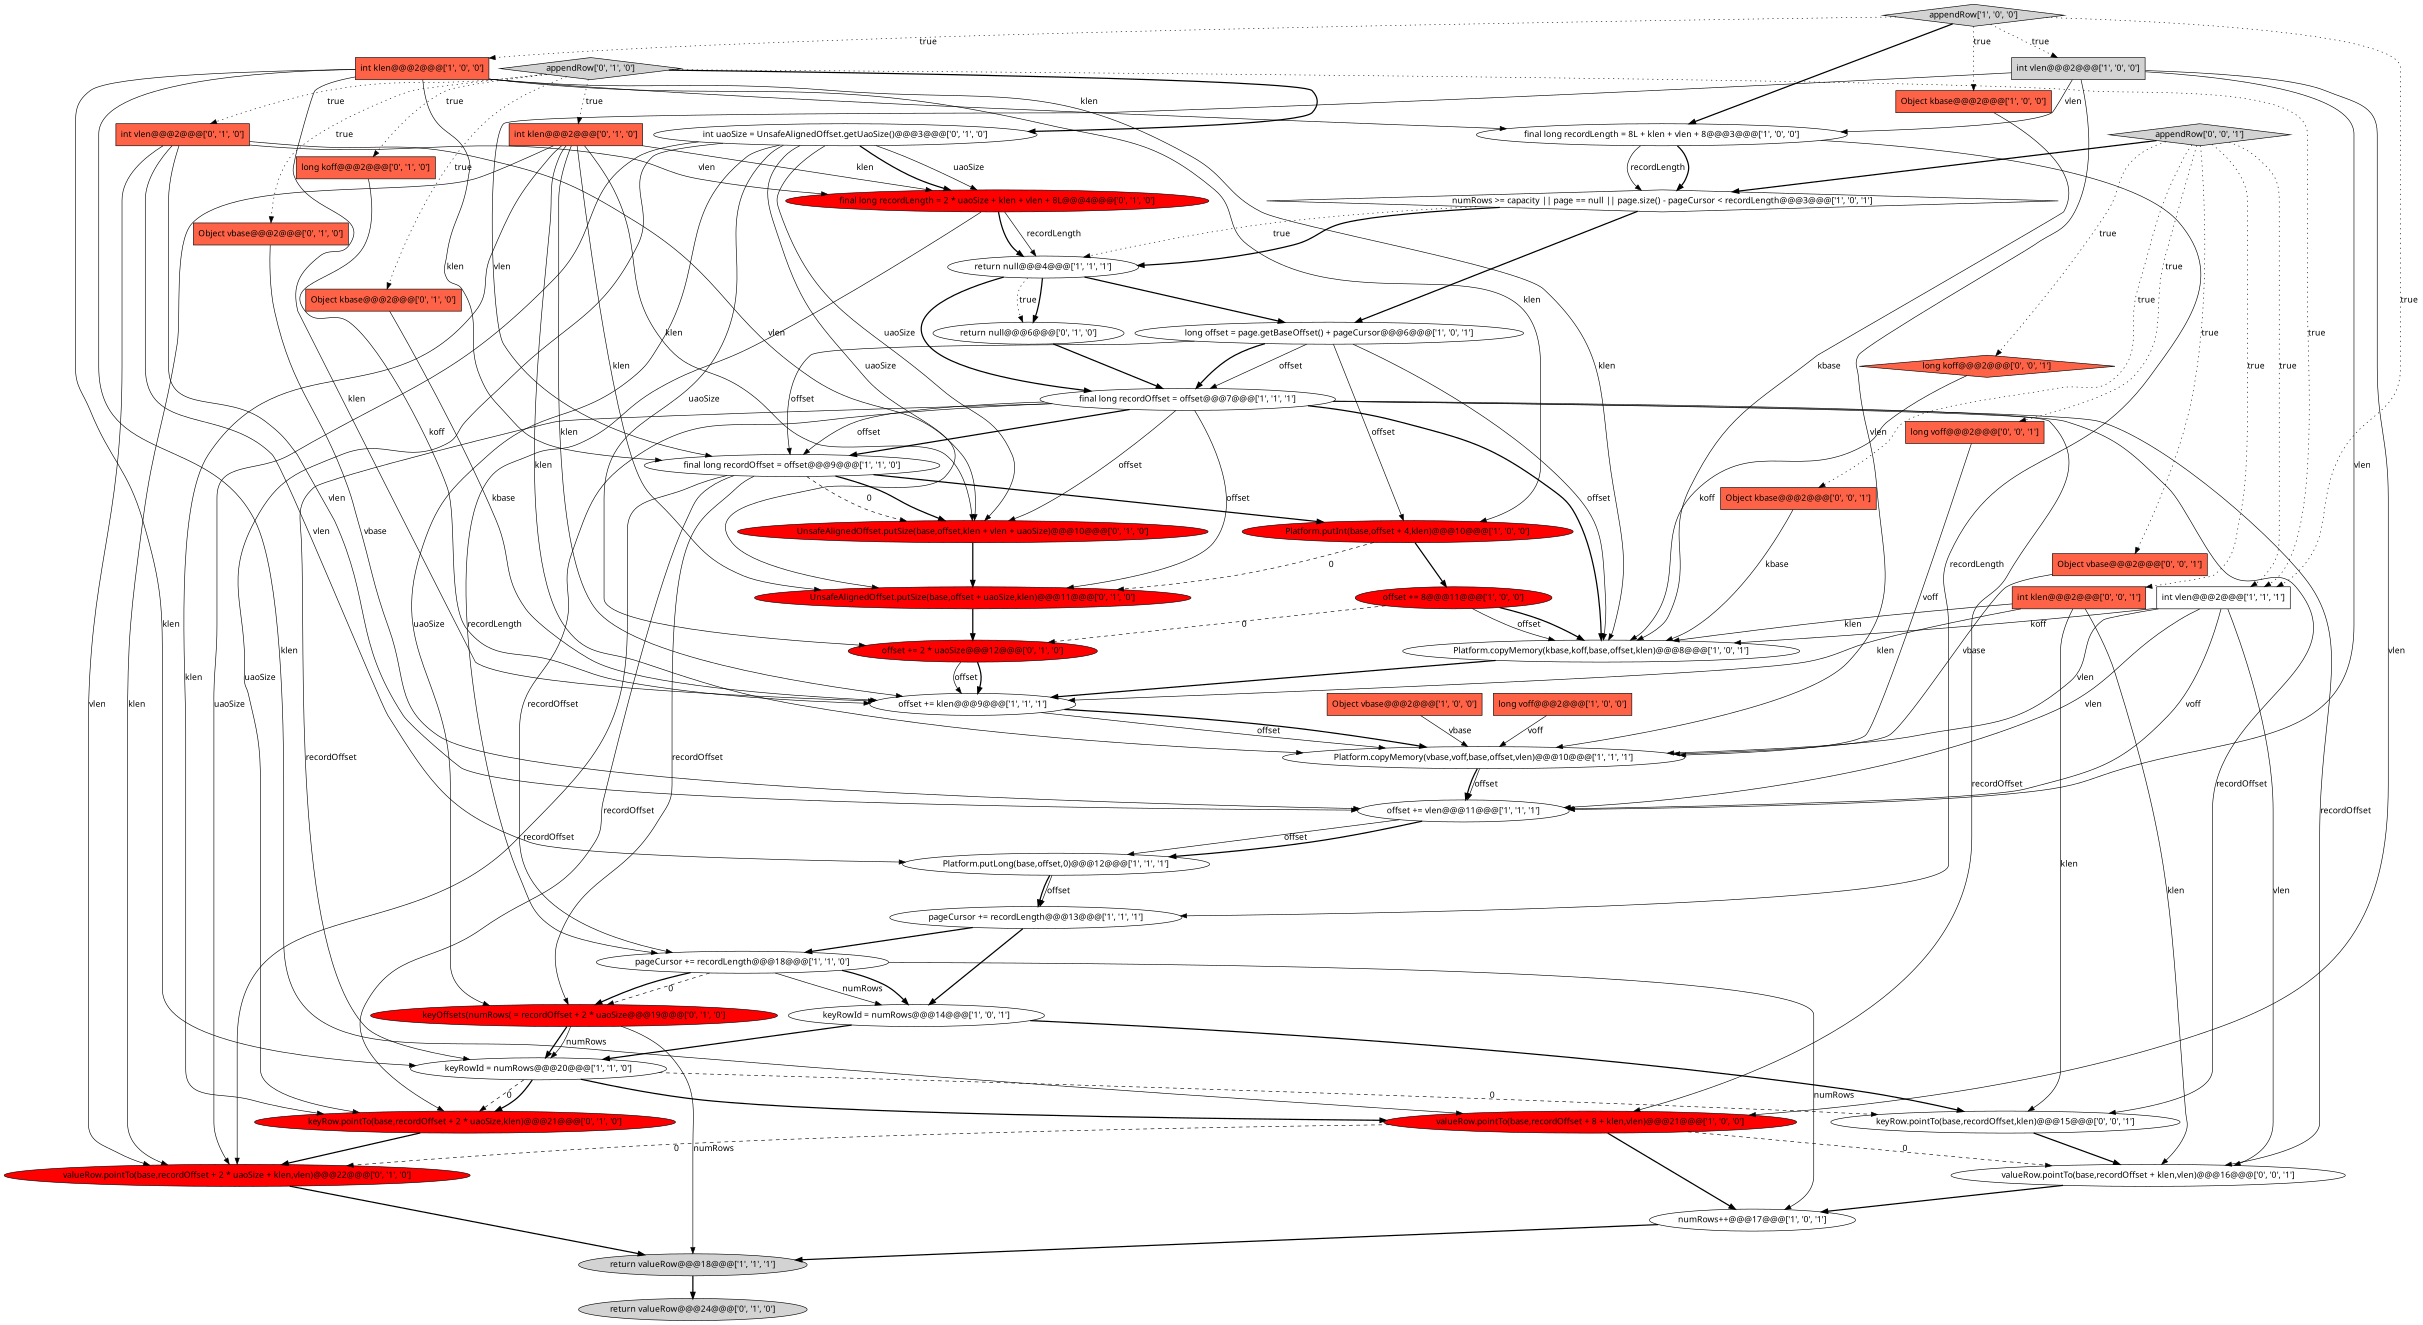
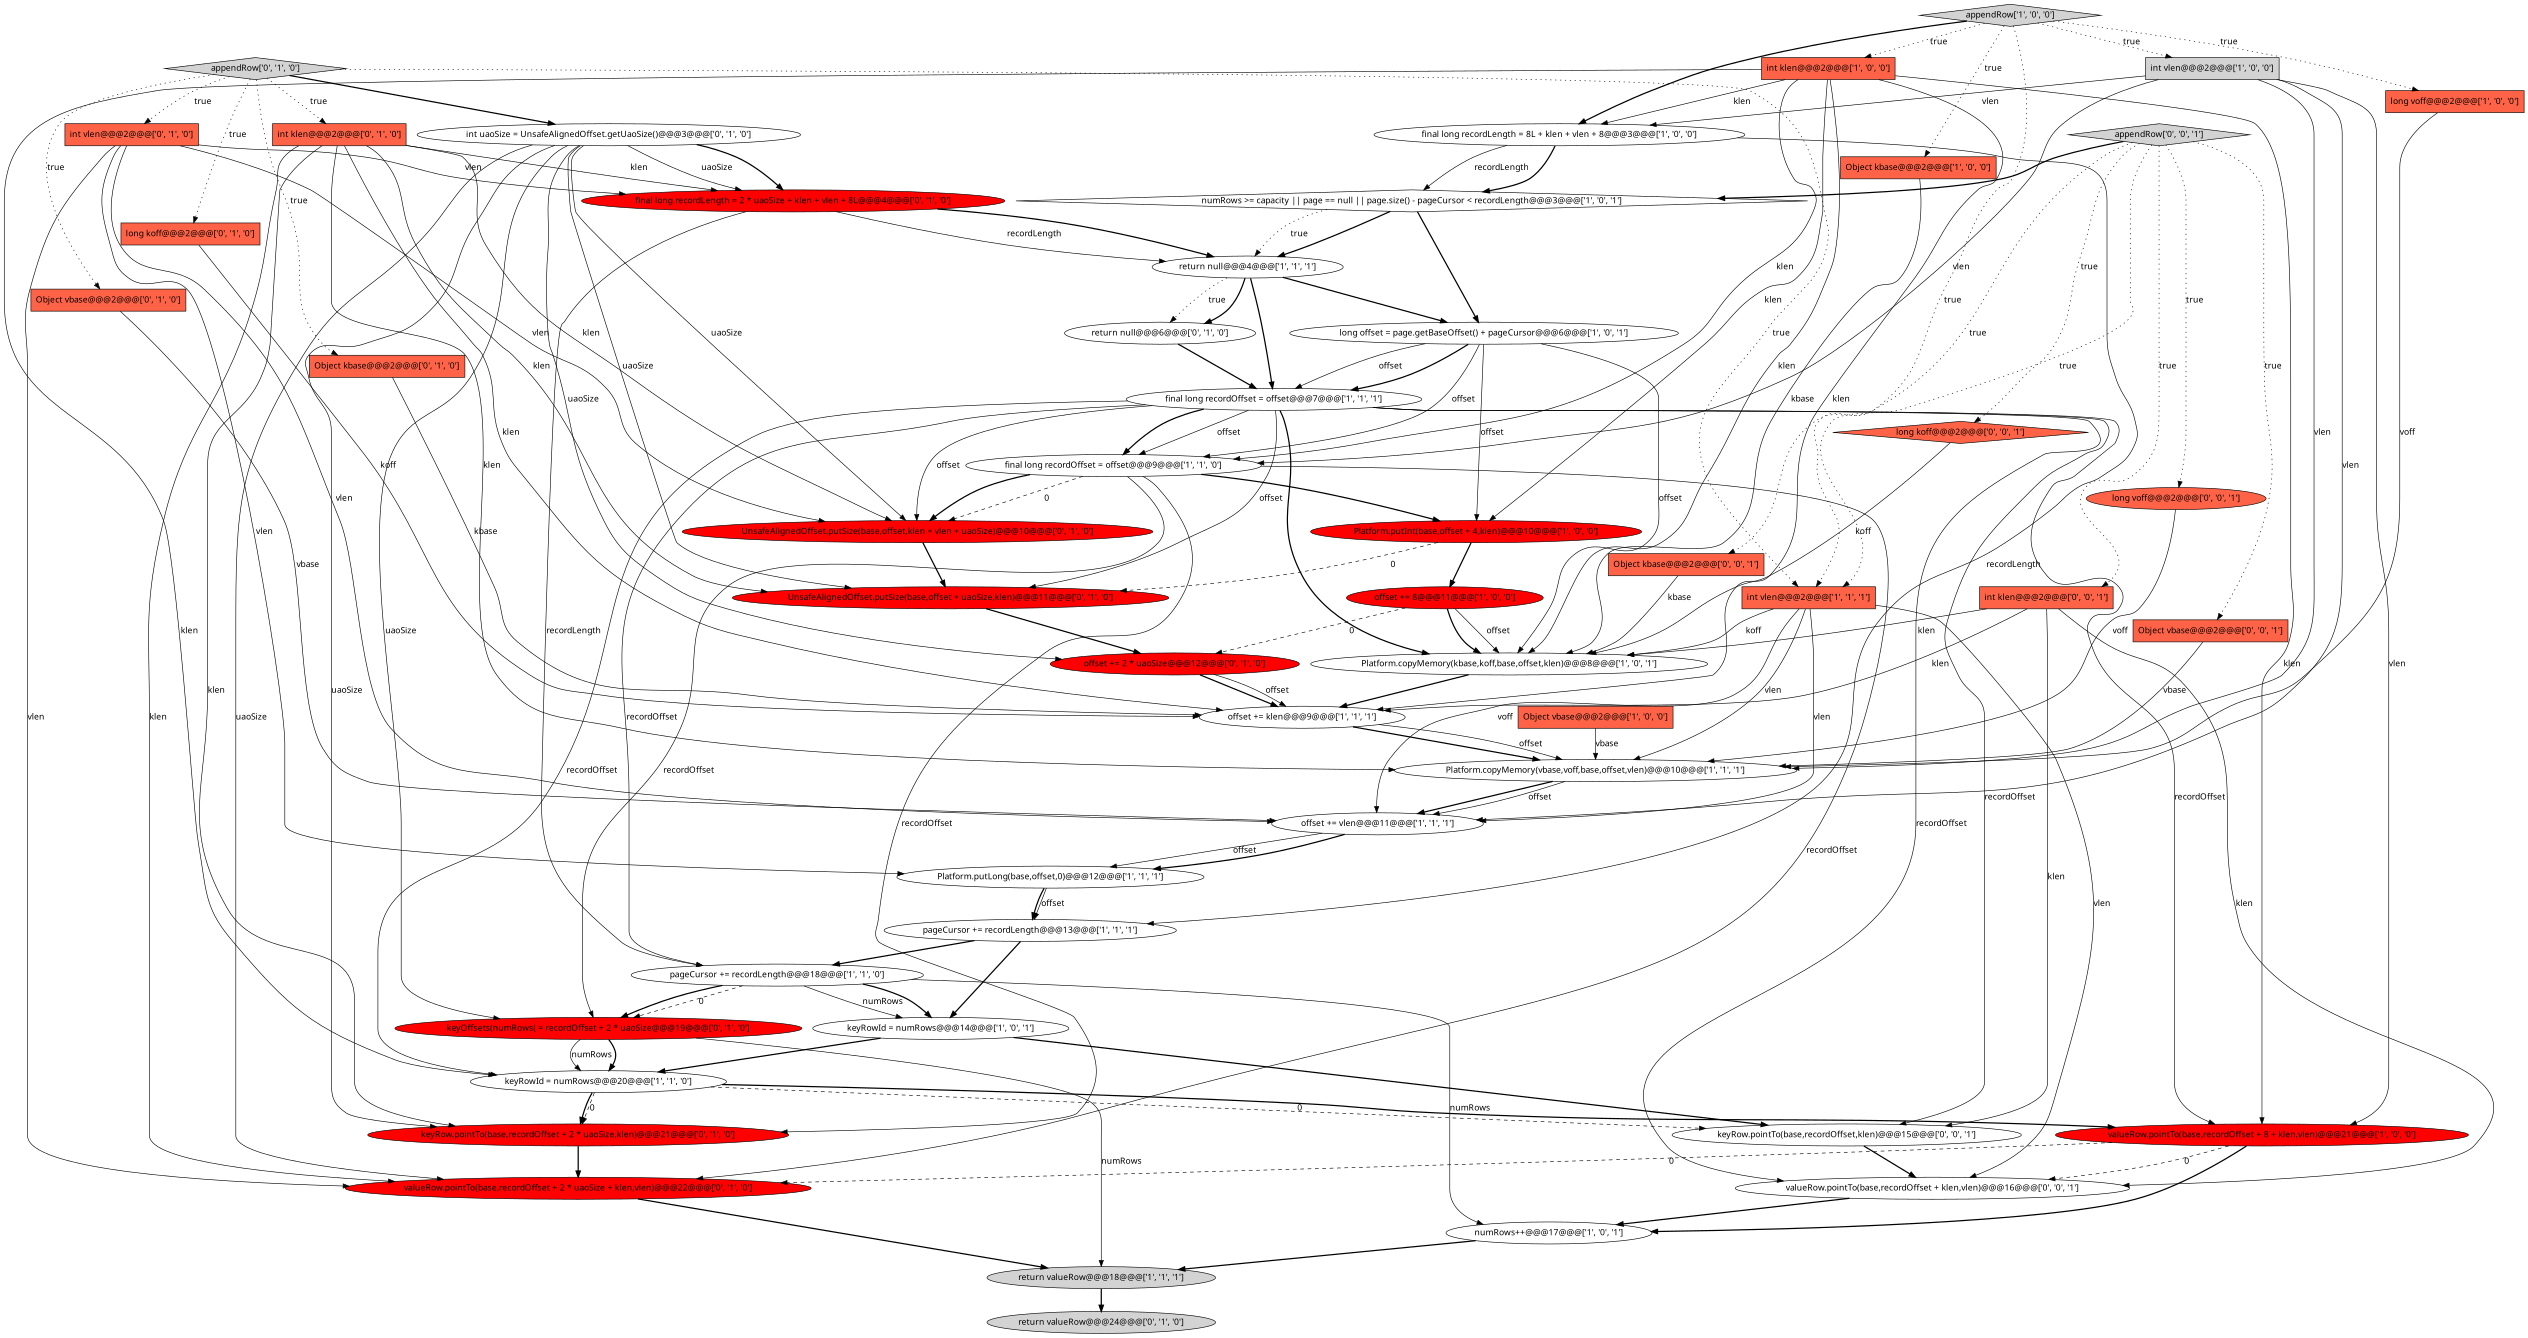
none -> (2234, 48)
(1975, 432) -> (2176, 499)
(2223, 598) -> (1809, 598)
